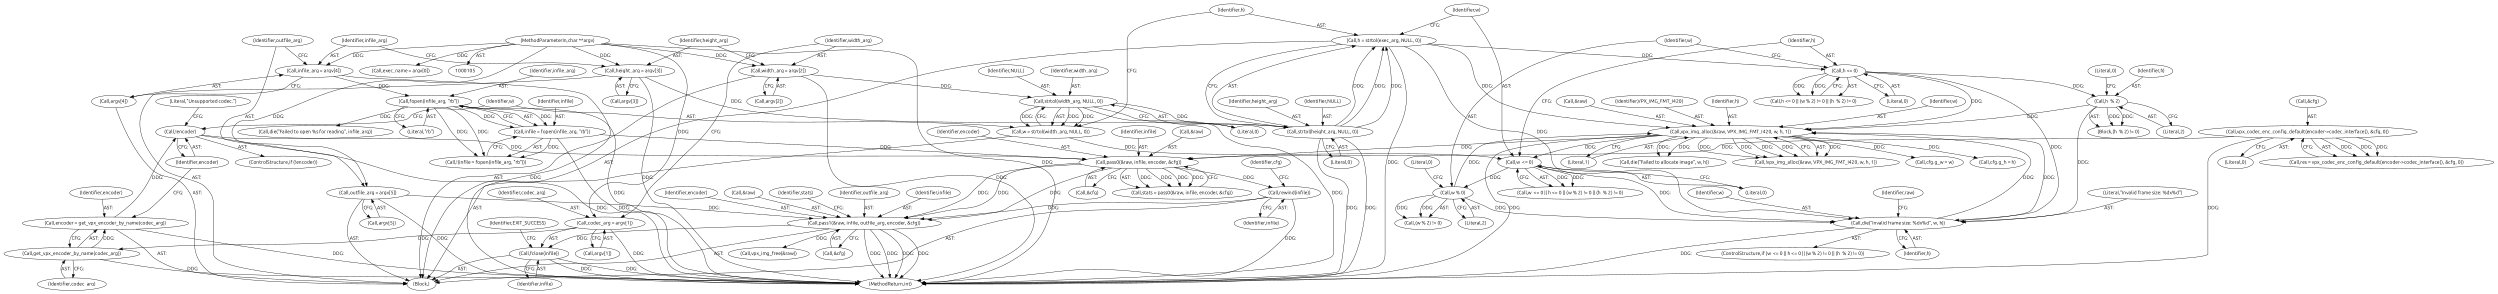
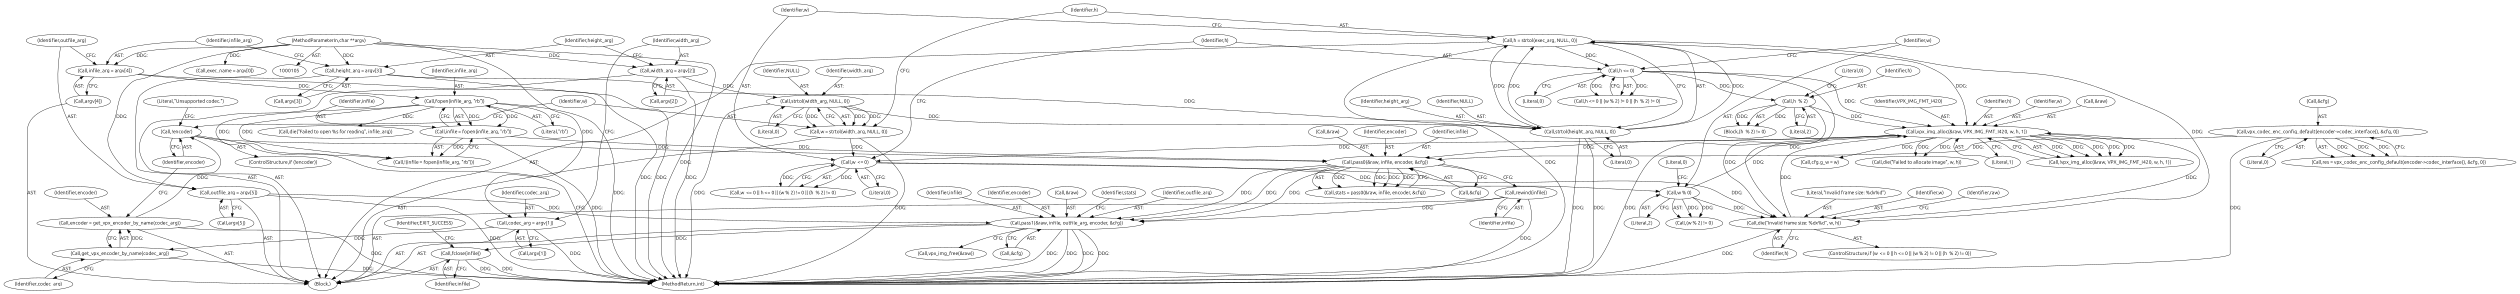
(1266, 162) -> none
(1998, 162) -> none
(1250, 178) -> (1509, 178)
(603, 208) -> (581, 208)
(557, 232) -> (422, 243)
(823, 239) -> (999, 239)
none -> (855, 241)
